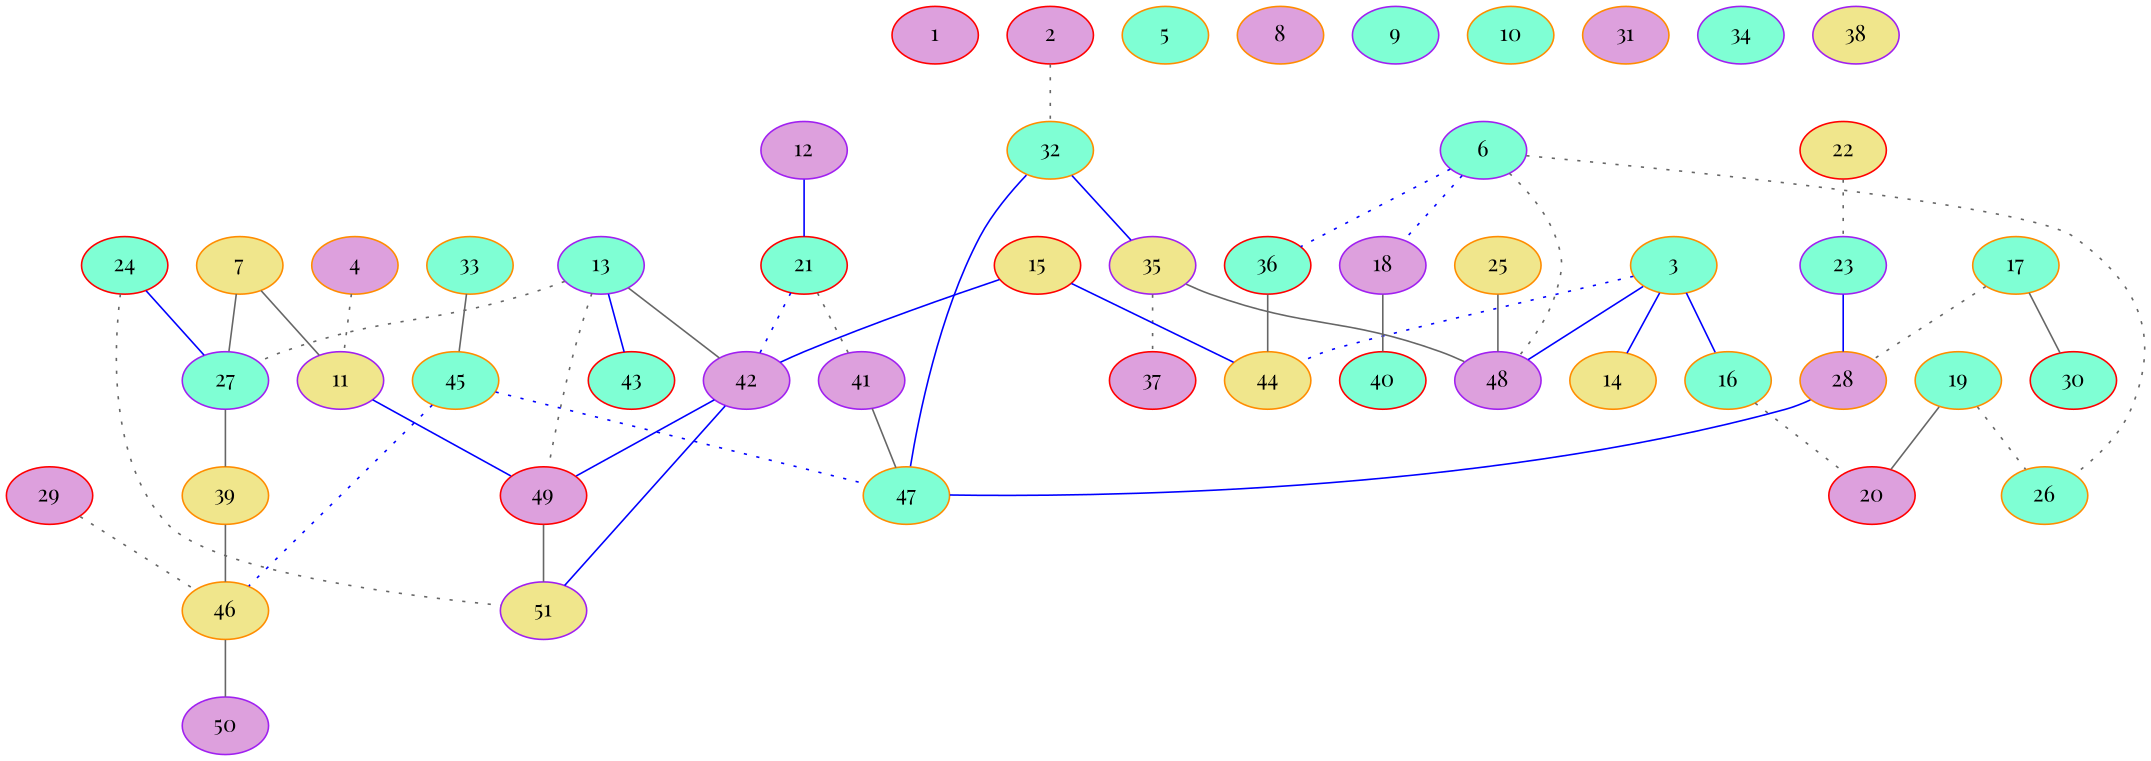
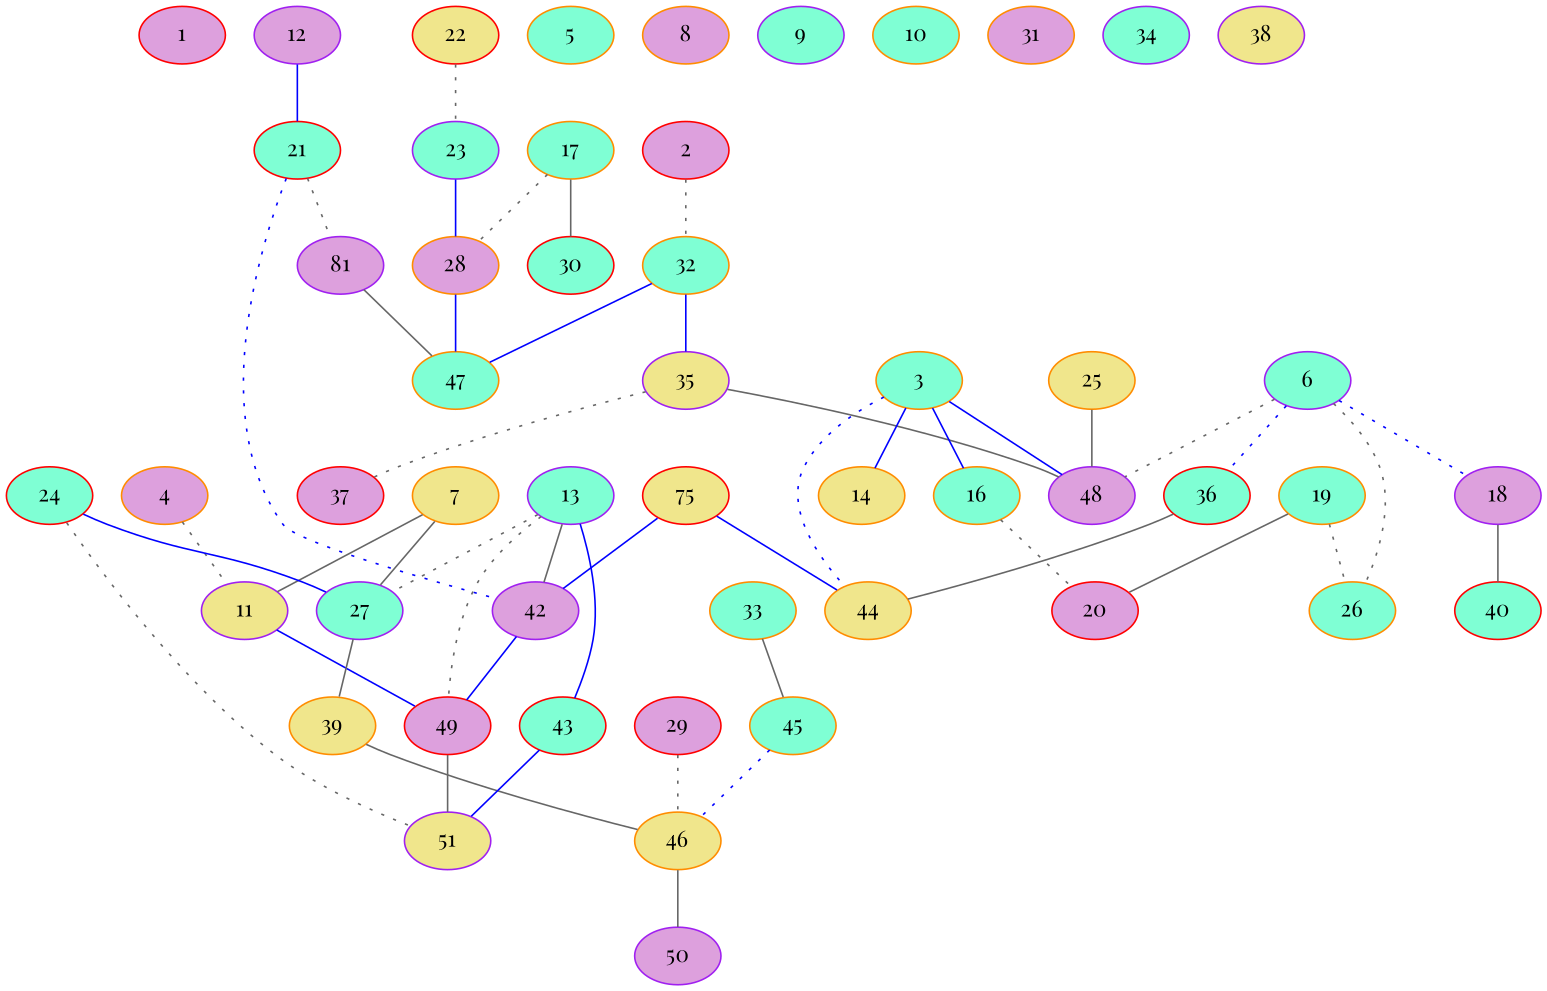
(1037, 265) -> (686, 496)
(862, 380) -> (341, 265)
(681, 438) -> none
(645, 496) -> (507, 781)
